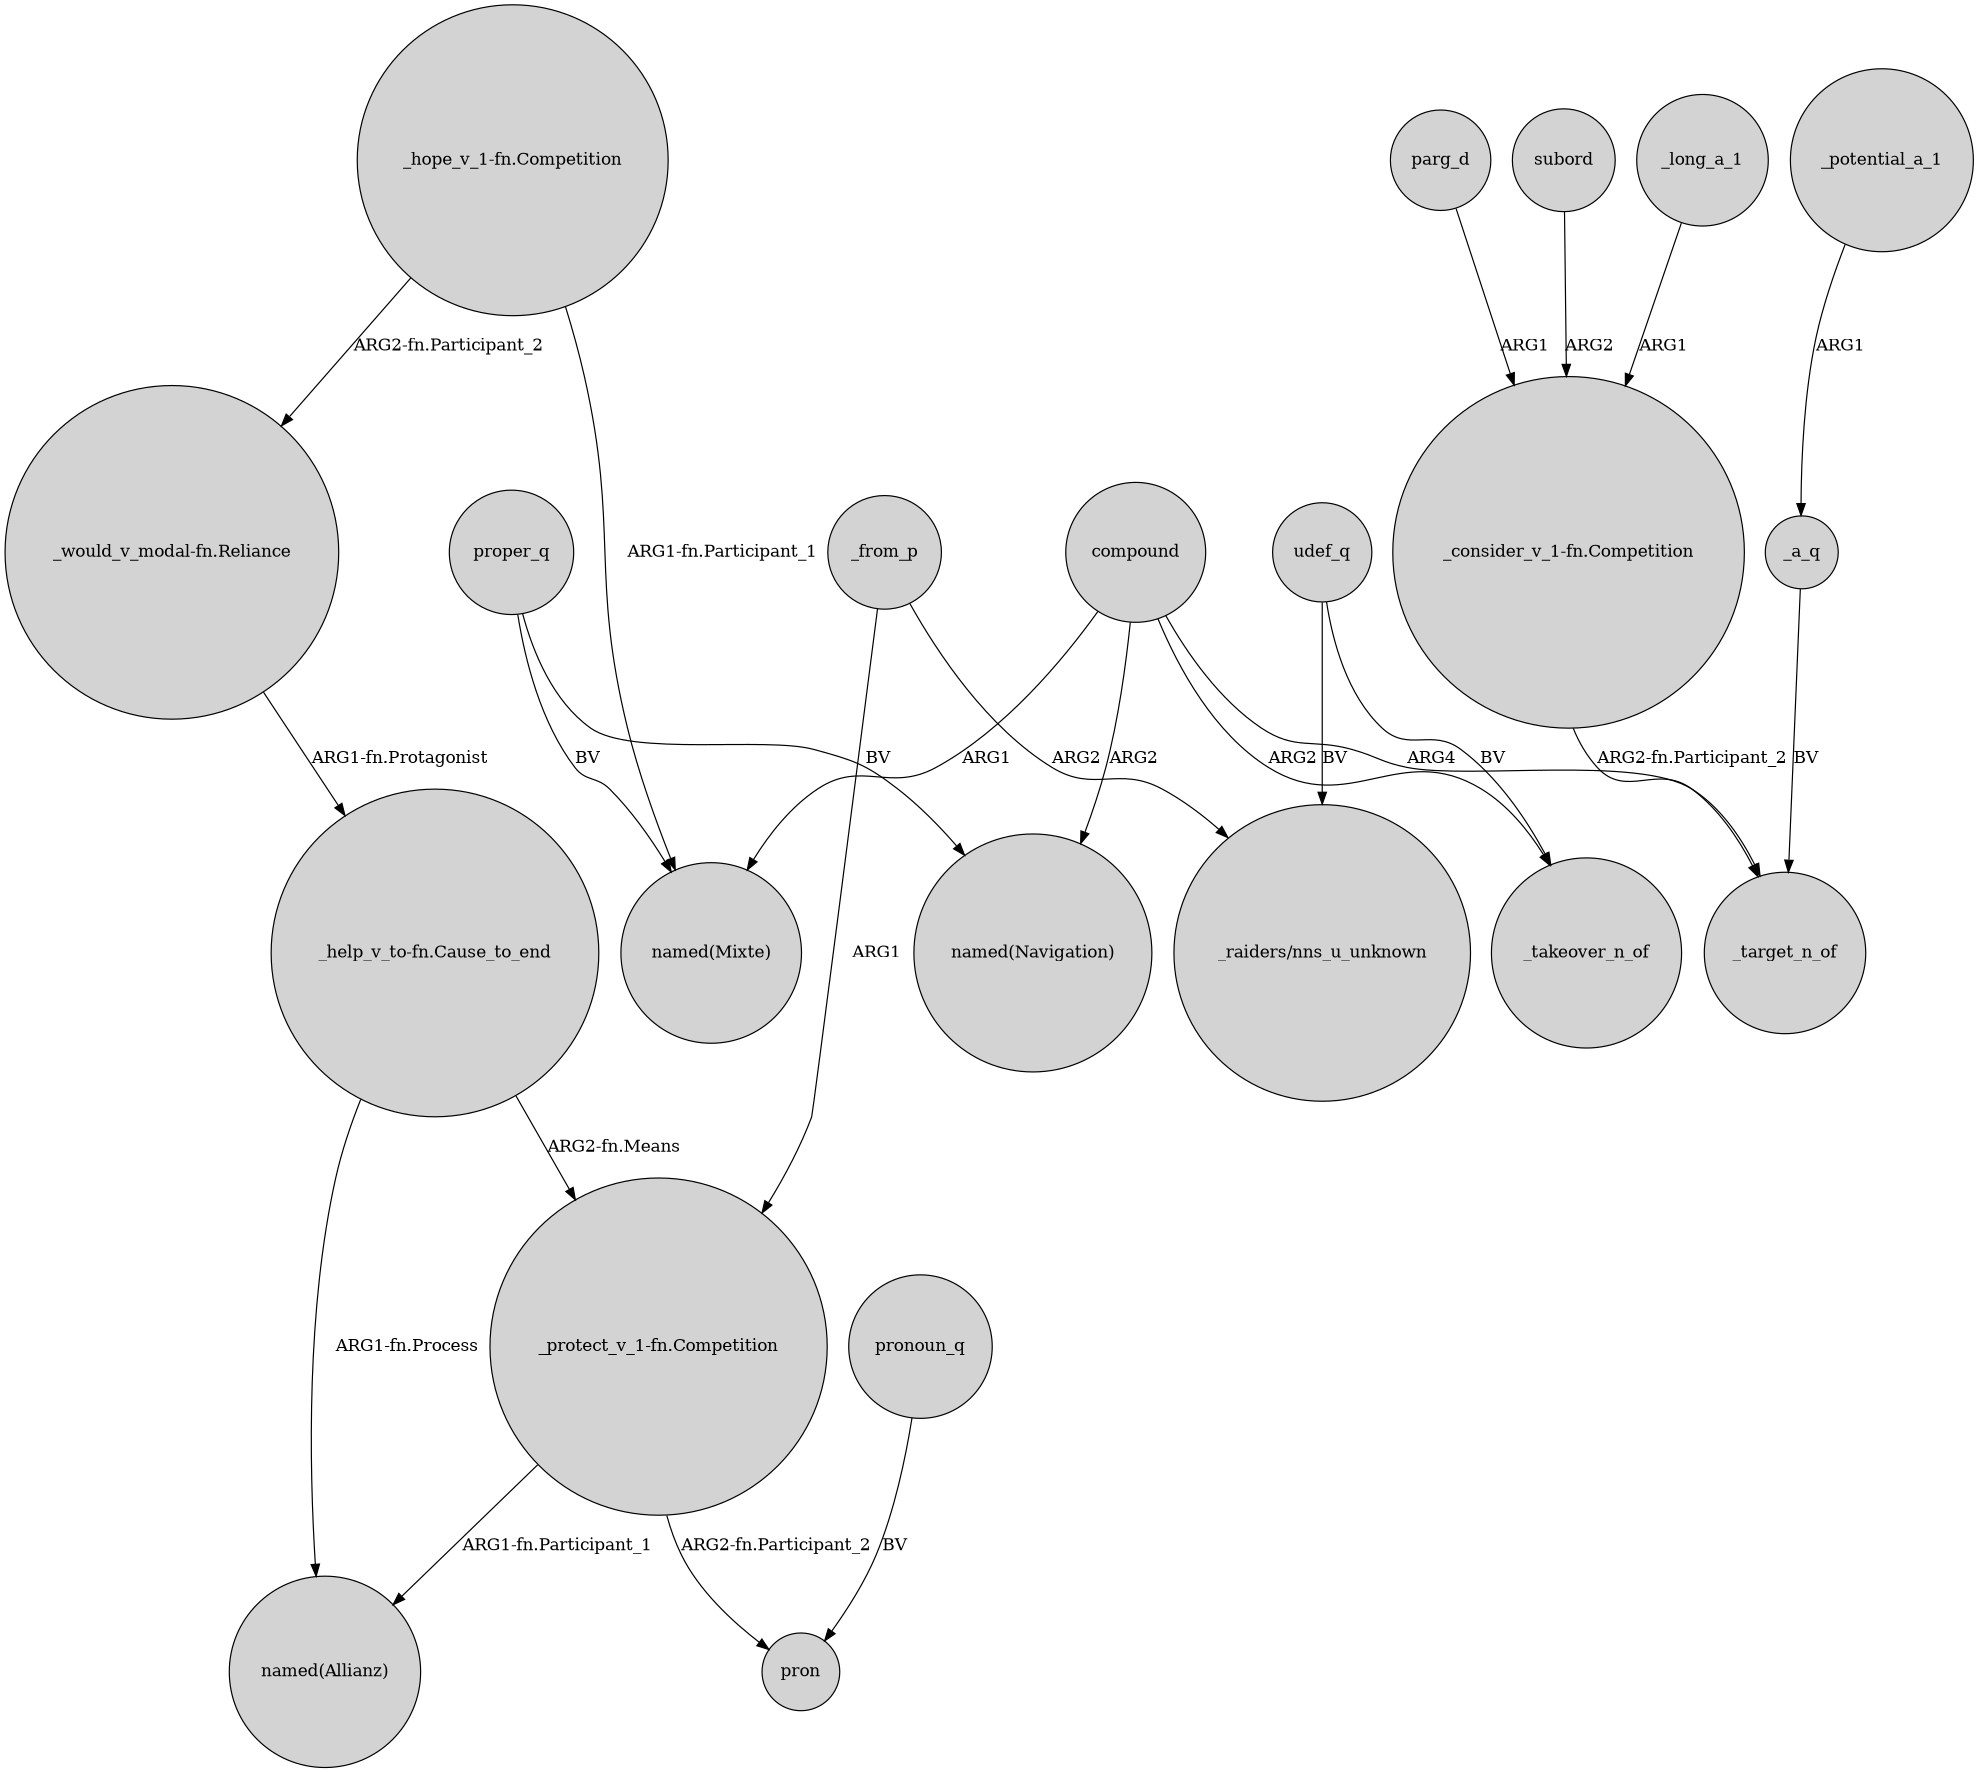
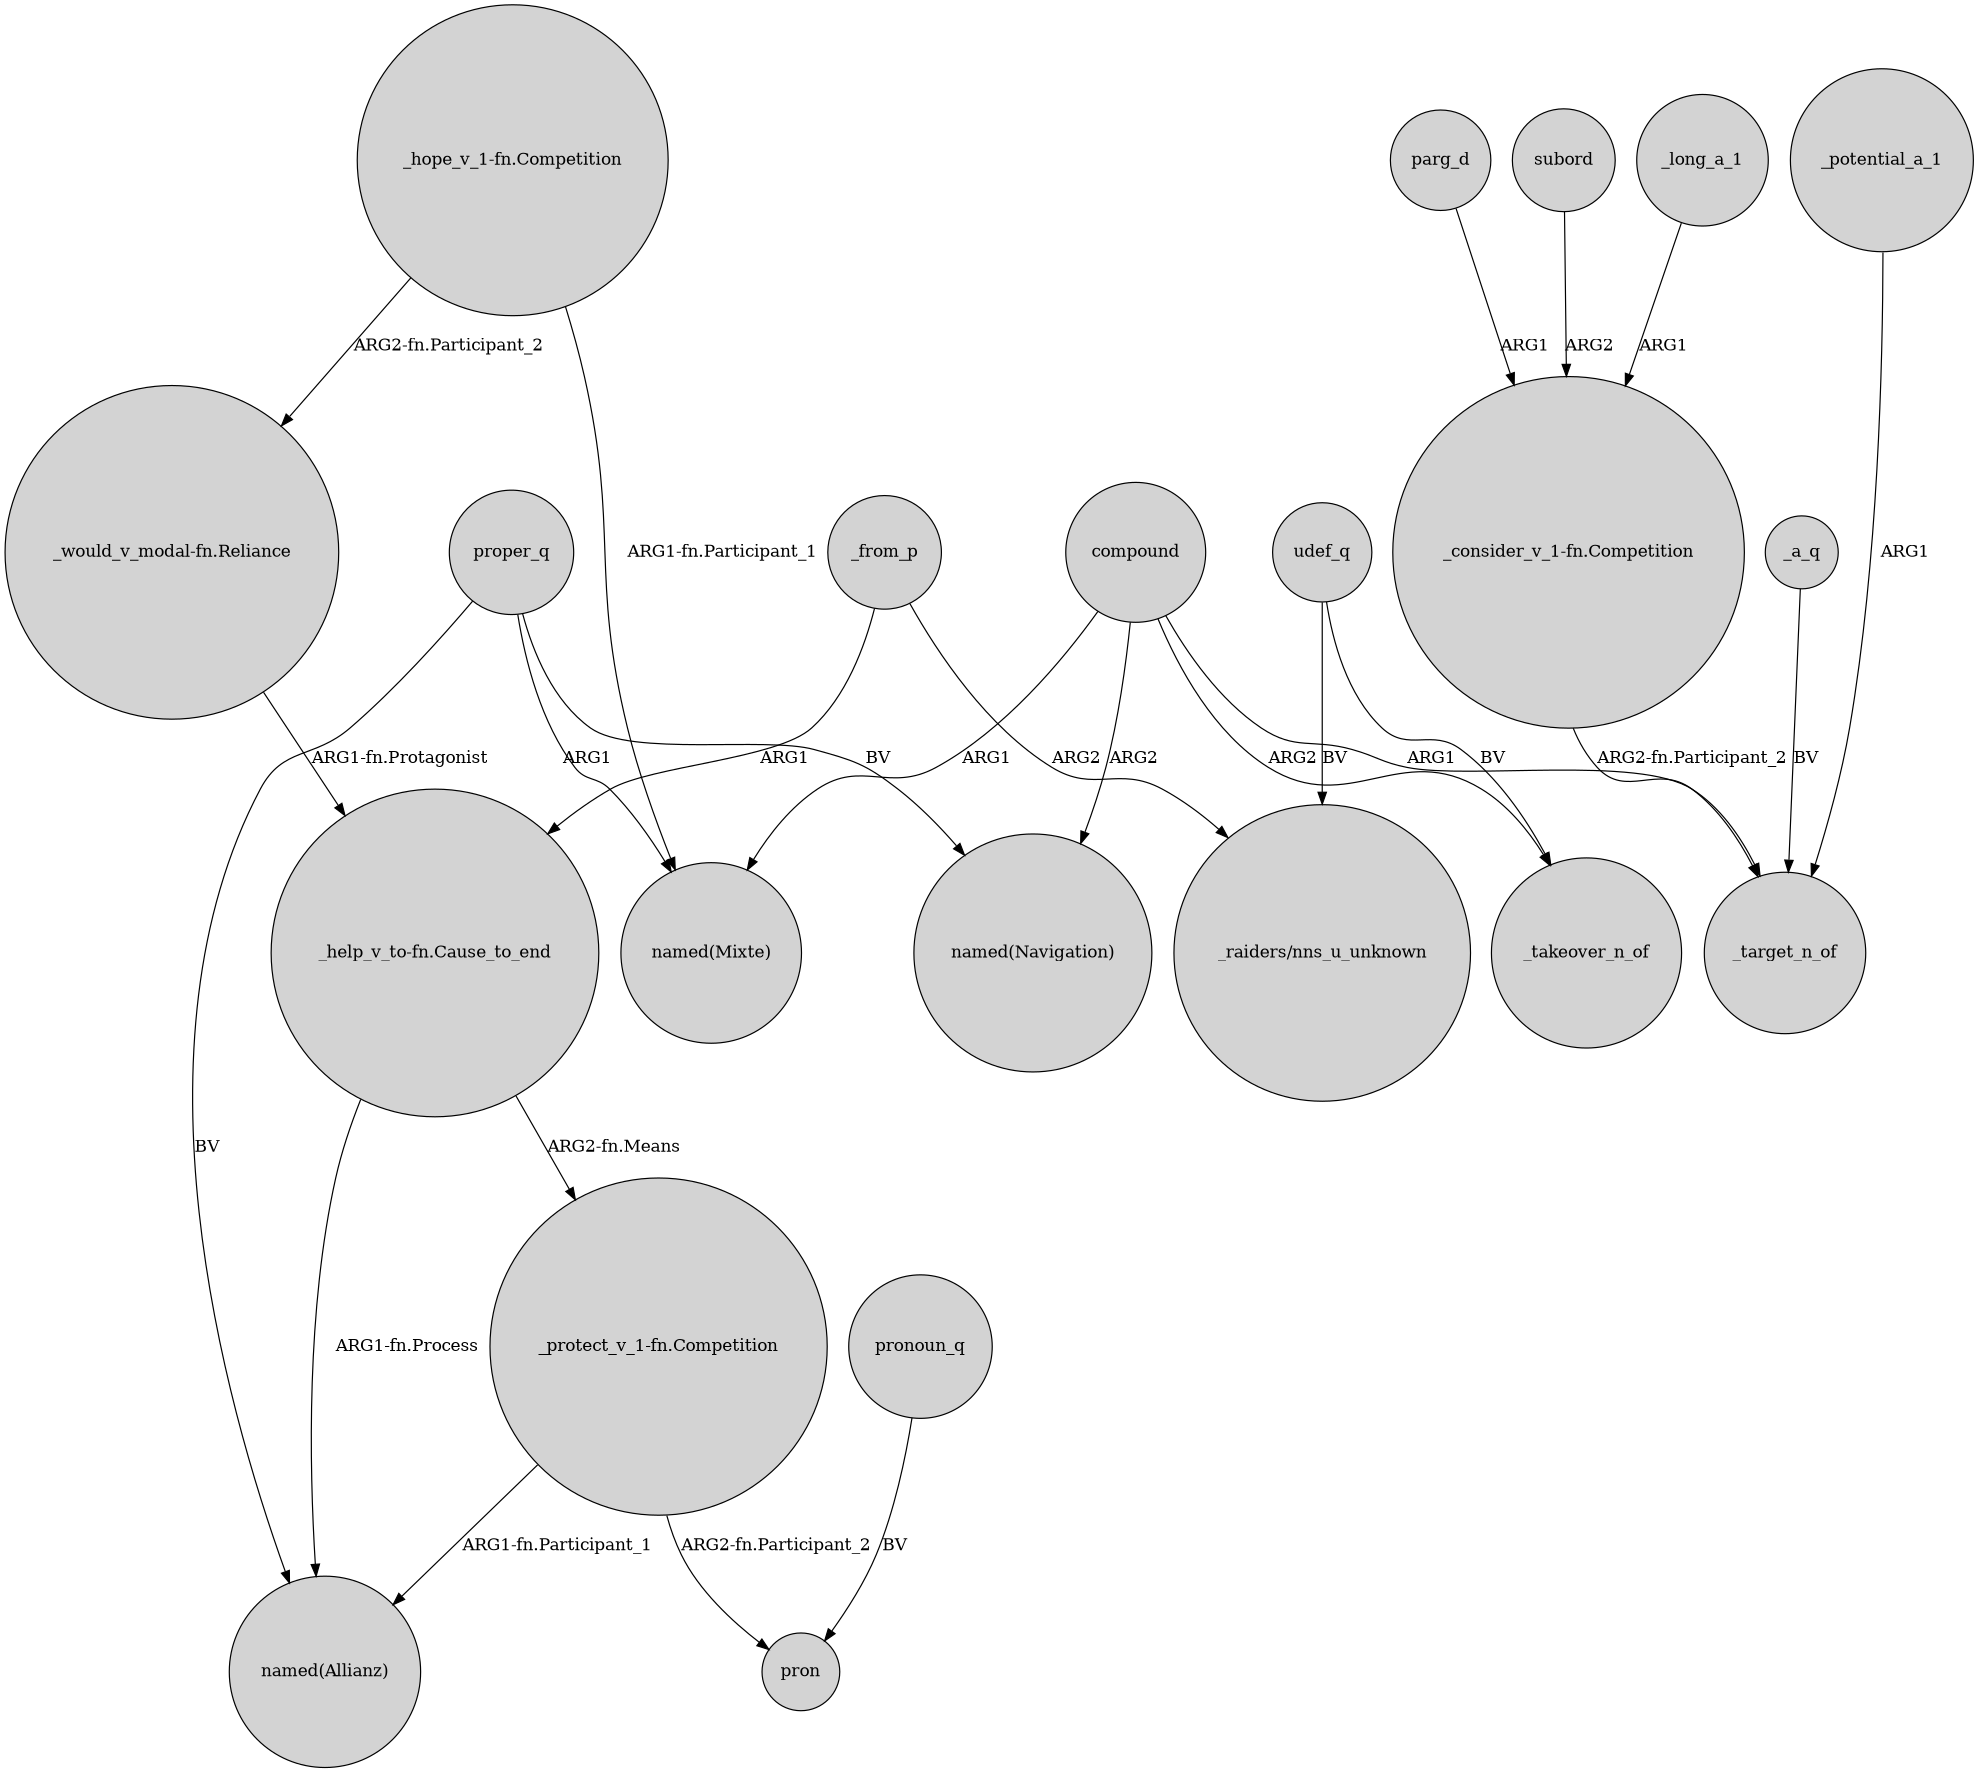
(1810, 371) -> (1870, 561)
(587, 759) -> (587, 759)
(1432, 759) -> (1432, 759)
(839, 911) -> (747, 754)
none -> (196, 1037)
